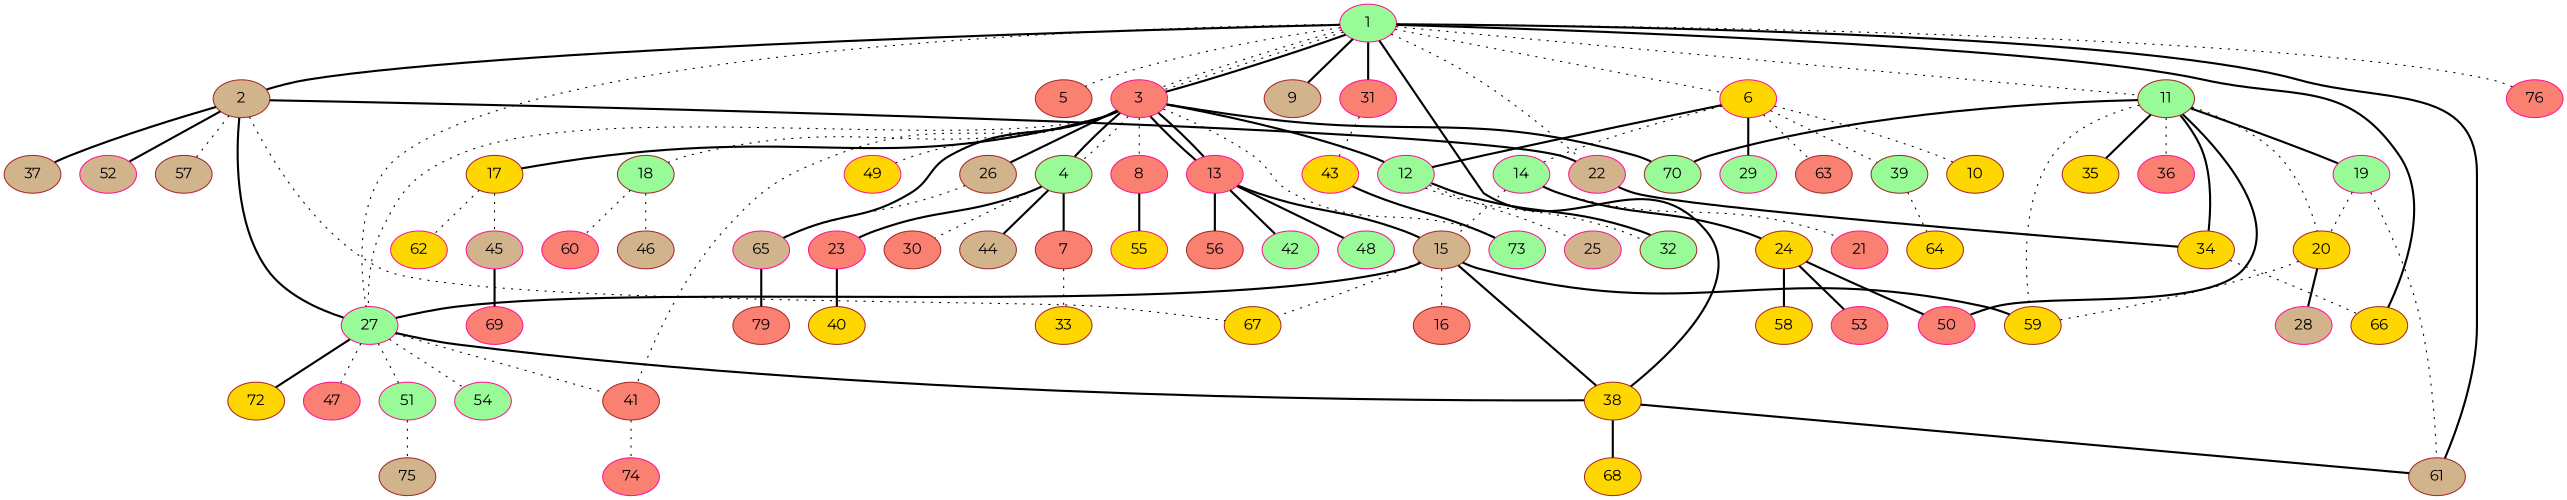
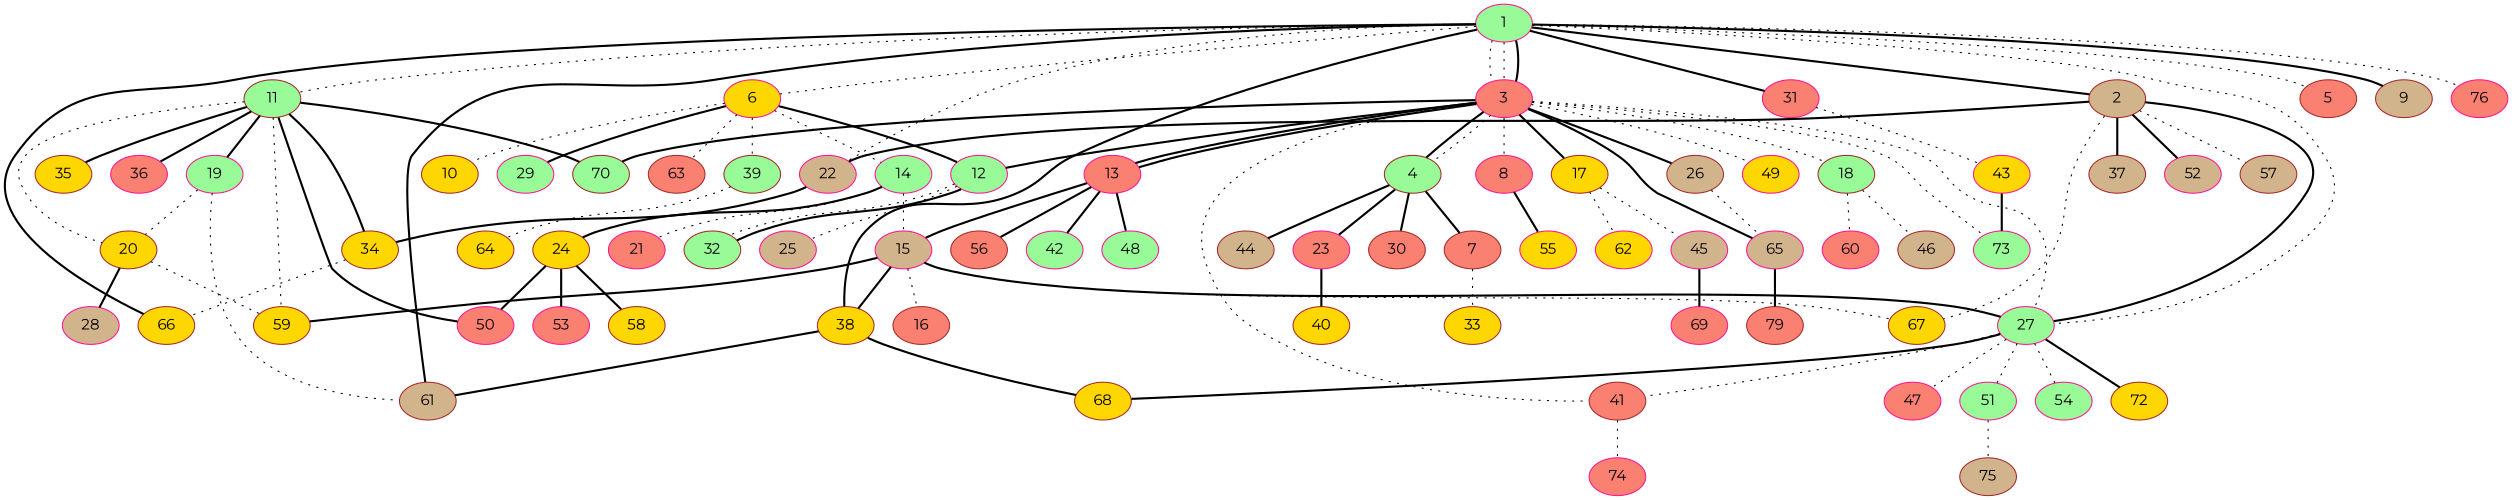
(2166, 137) -> (206, 136)
(988, 212) -> (1405, 212)
(1442, 250) -> (903, 250)
(989, 387) -> (1567, 377)
